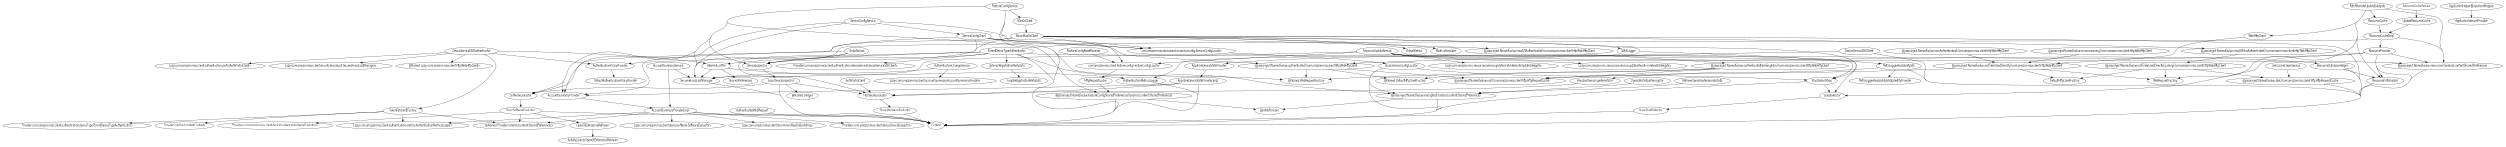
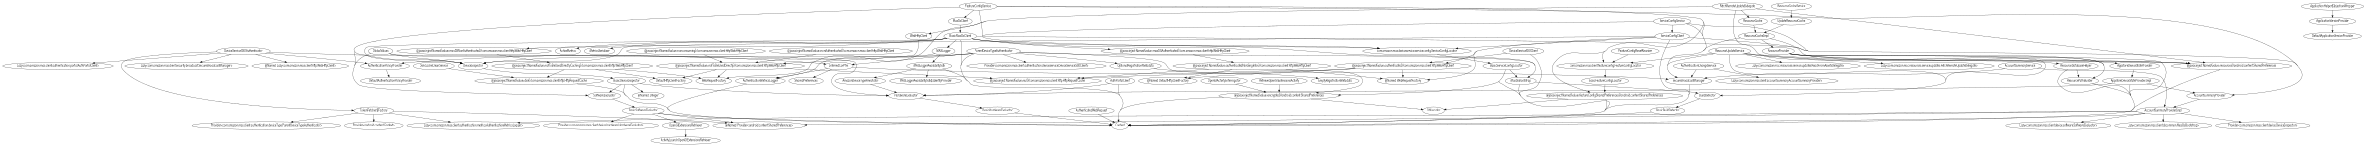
none -> (2332, 36)
(1095, 81) -> (1605, 81)
none -> (1118, 90)
(1269, 111) -> (1434, 111)
